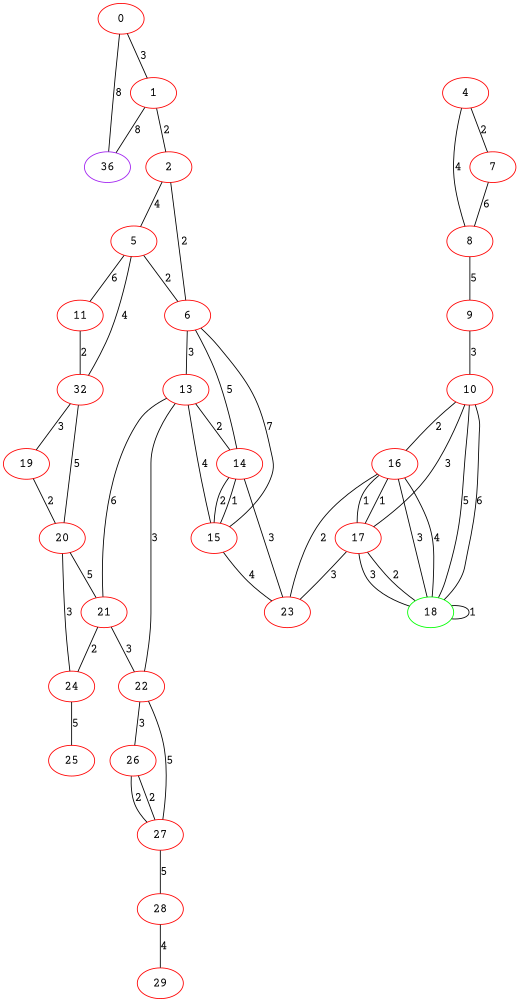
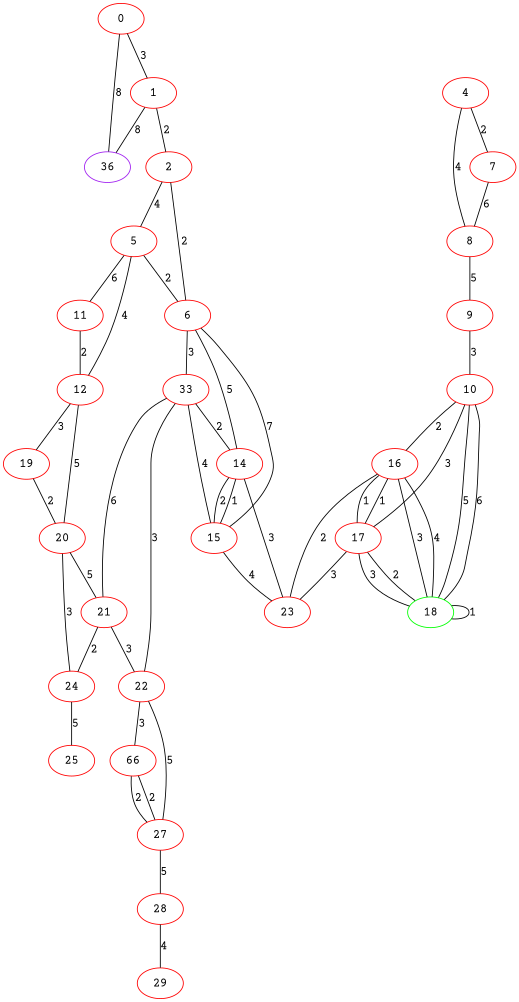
(80, 390) -> (80, 390)
(186, 390) -> (186, 390)
(133, 761) -> (133, 761)
